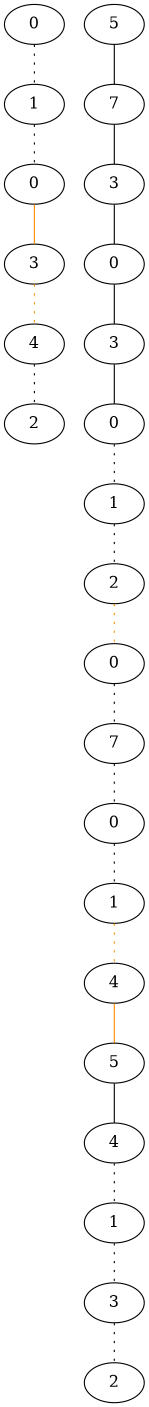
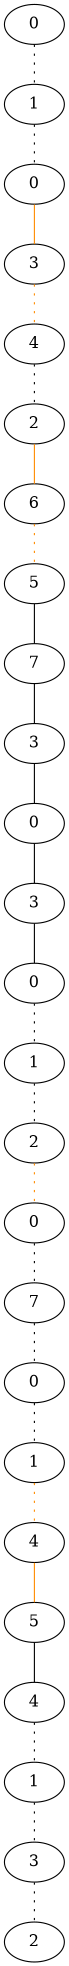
none -> (34, 504)
